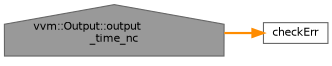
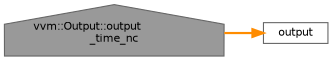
(296, 33) -> (296, 33)
